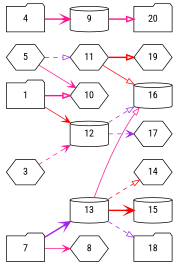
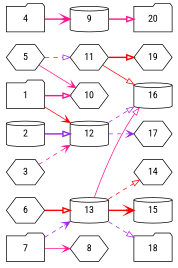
none -> (26, 134)
none -> (26, 210)
(54, 231) -> (54, 231)
